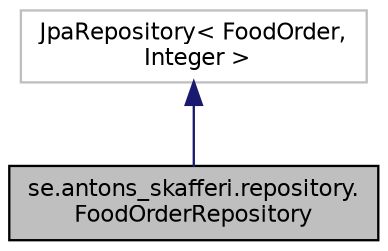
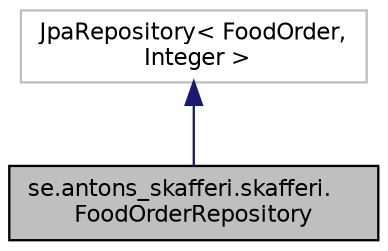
(194, 203) -> (194, 203)
